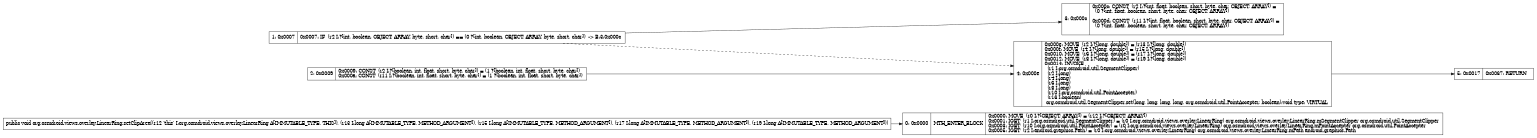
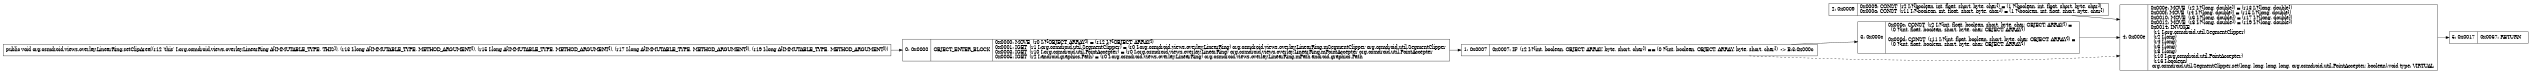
none -> (2098, 38)
none -> (1454, 50)
(958, 124) -> (962, 50)
